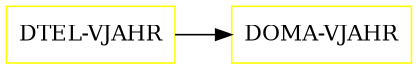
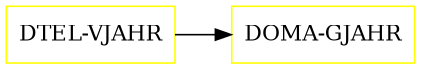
(322, 35) -> (323, 35)
